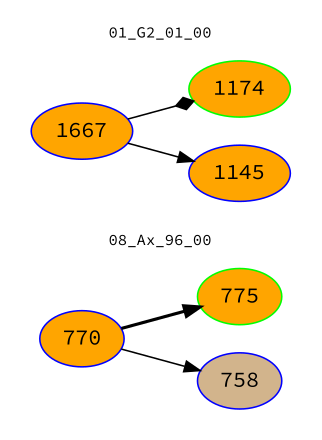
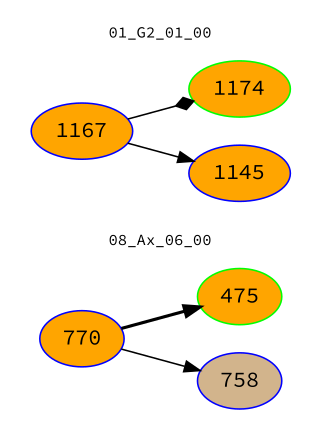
(82, 131) -> (82, 131)
(161, 241) -> (161, 241)
(240, 297) -> (240, 297)
